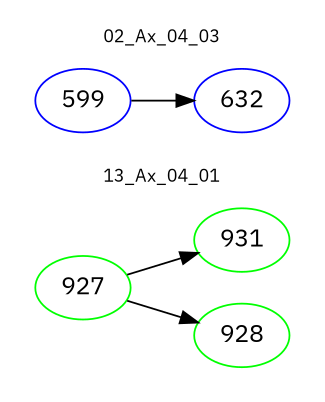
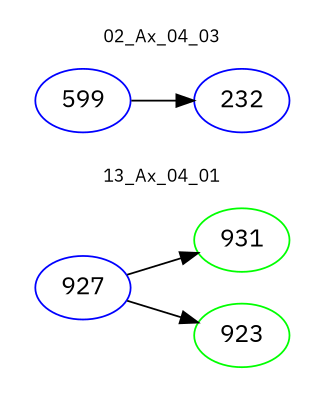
(242, 101) -> (242, 101)
(83, 288) -> (83, 288)
(242, 335) -> (242, 335)
